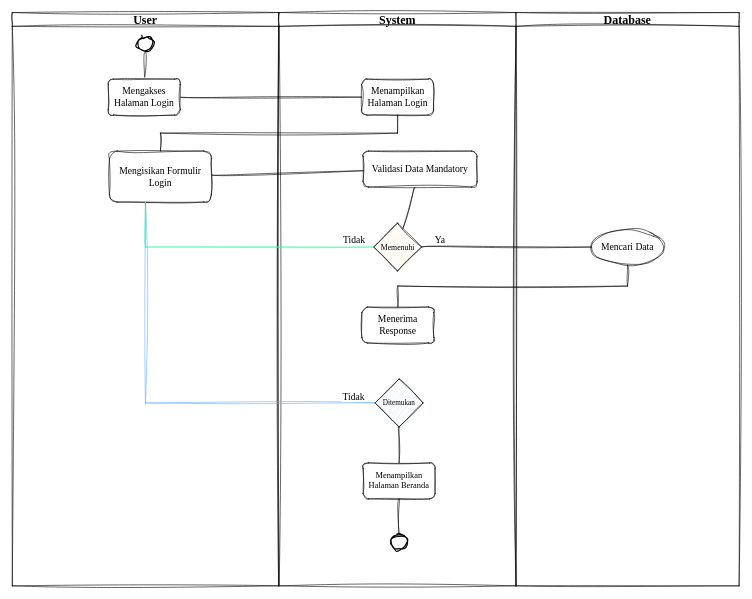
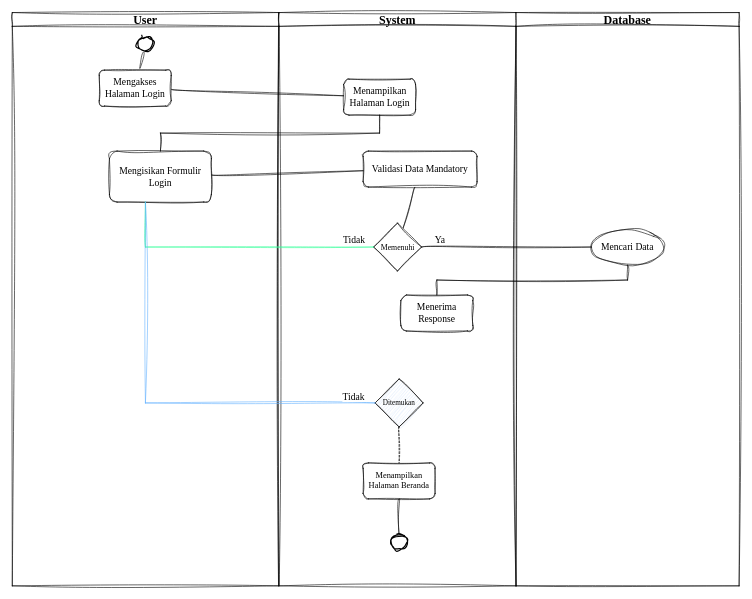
(144, 97) -> (135, 88)
(398, 97) -> (380, 97)
(398, 247) -> (398, 247)
(398, 325) -> (437, 313)
(399, 443) -> (399, 443)
